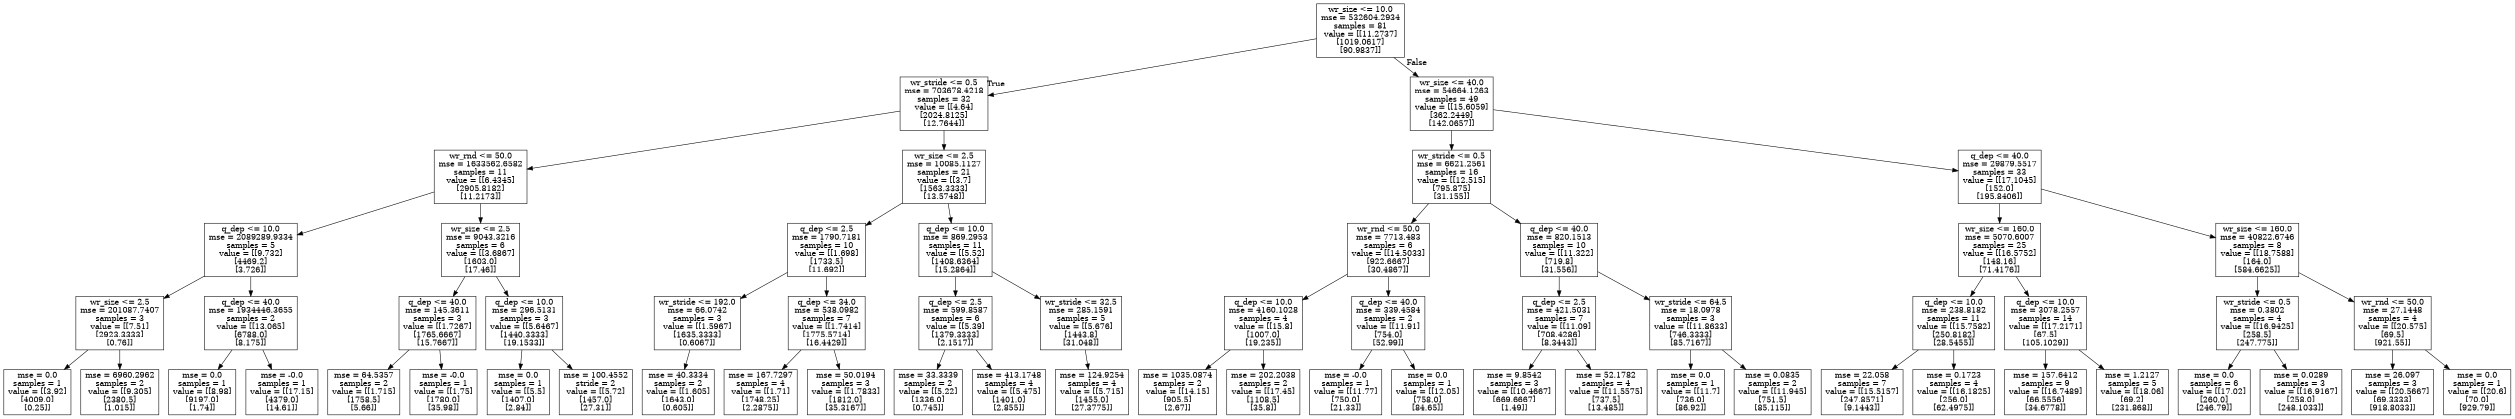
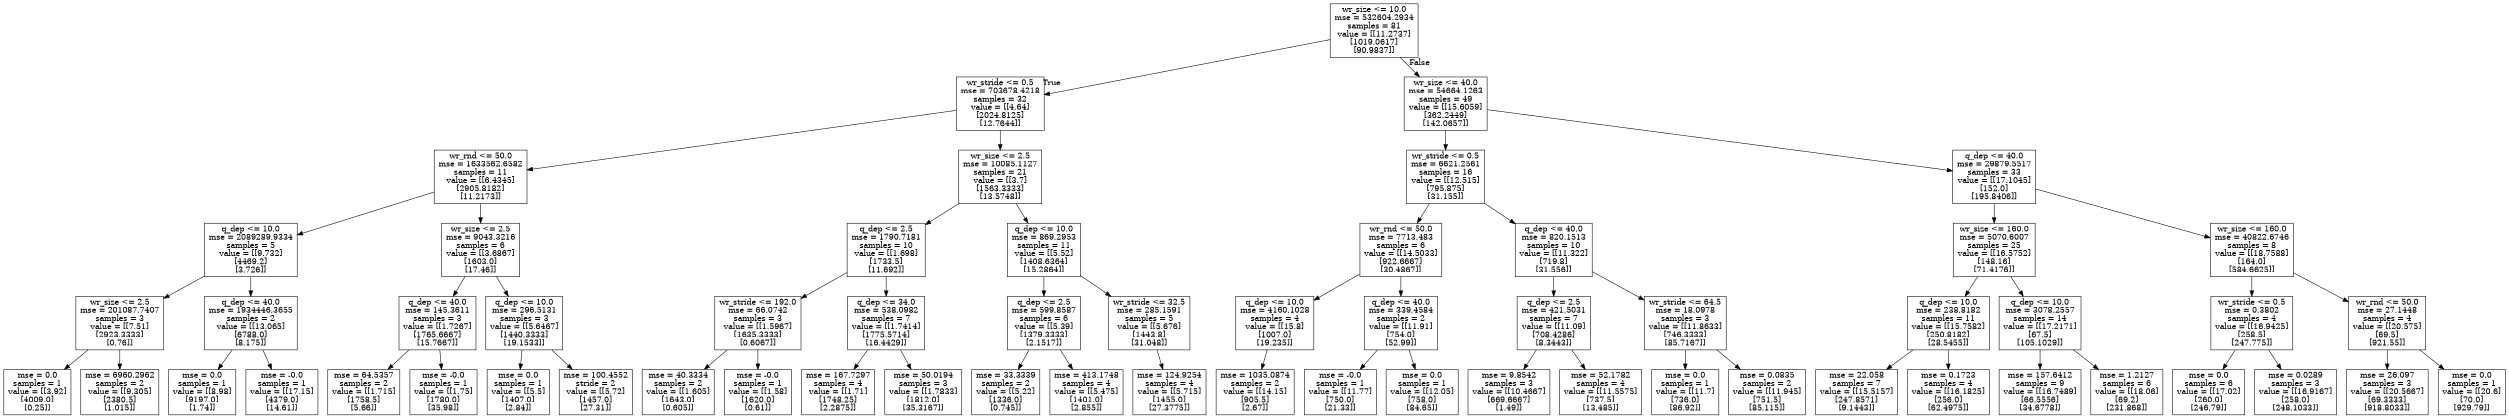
none -> (758, 392)
(1263, 392) -> none
(2132, 392) -> (2127, 392)
